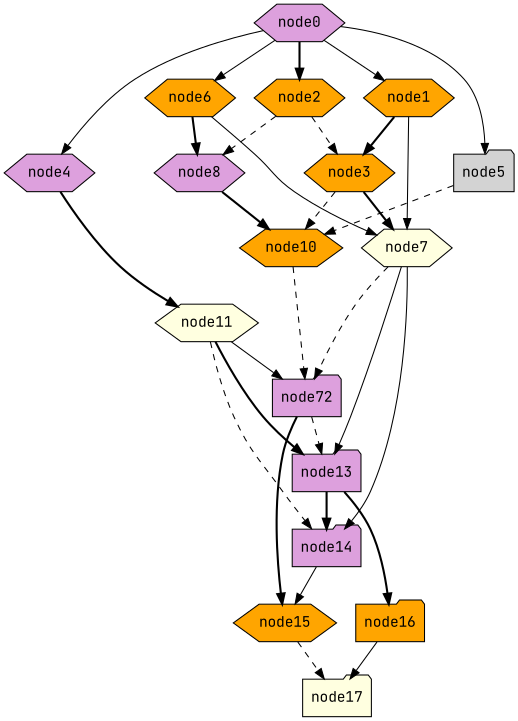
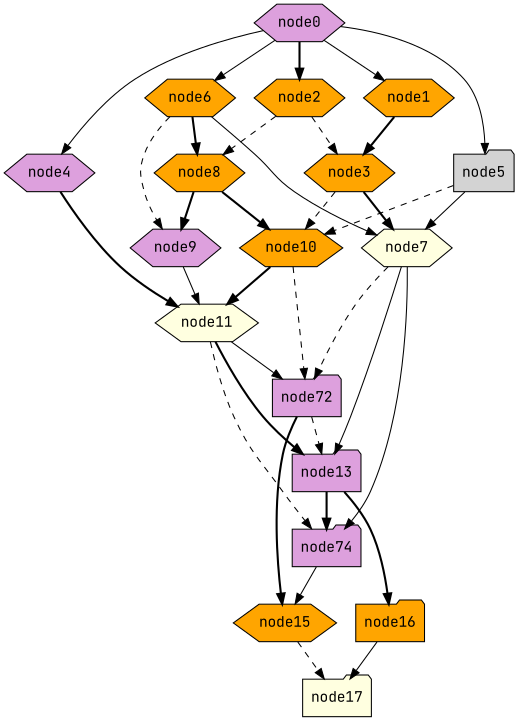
(408, 168) -> (449, 207)
(200, 173) -> (200, 173)
none -> (176, 248)
none -> (253, 282)
(327, 548) -> (327, 548)
